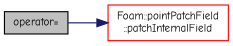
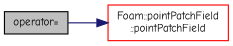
(168, 23) -> (168, 23)
